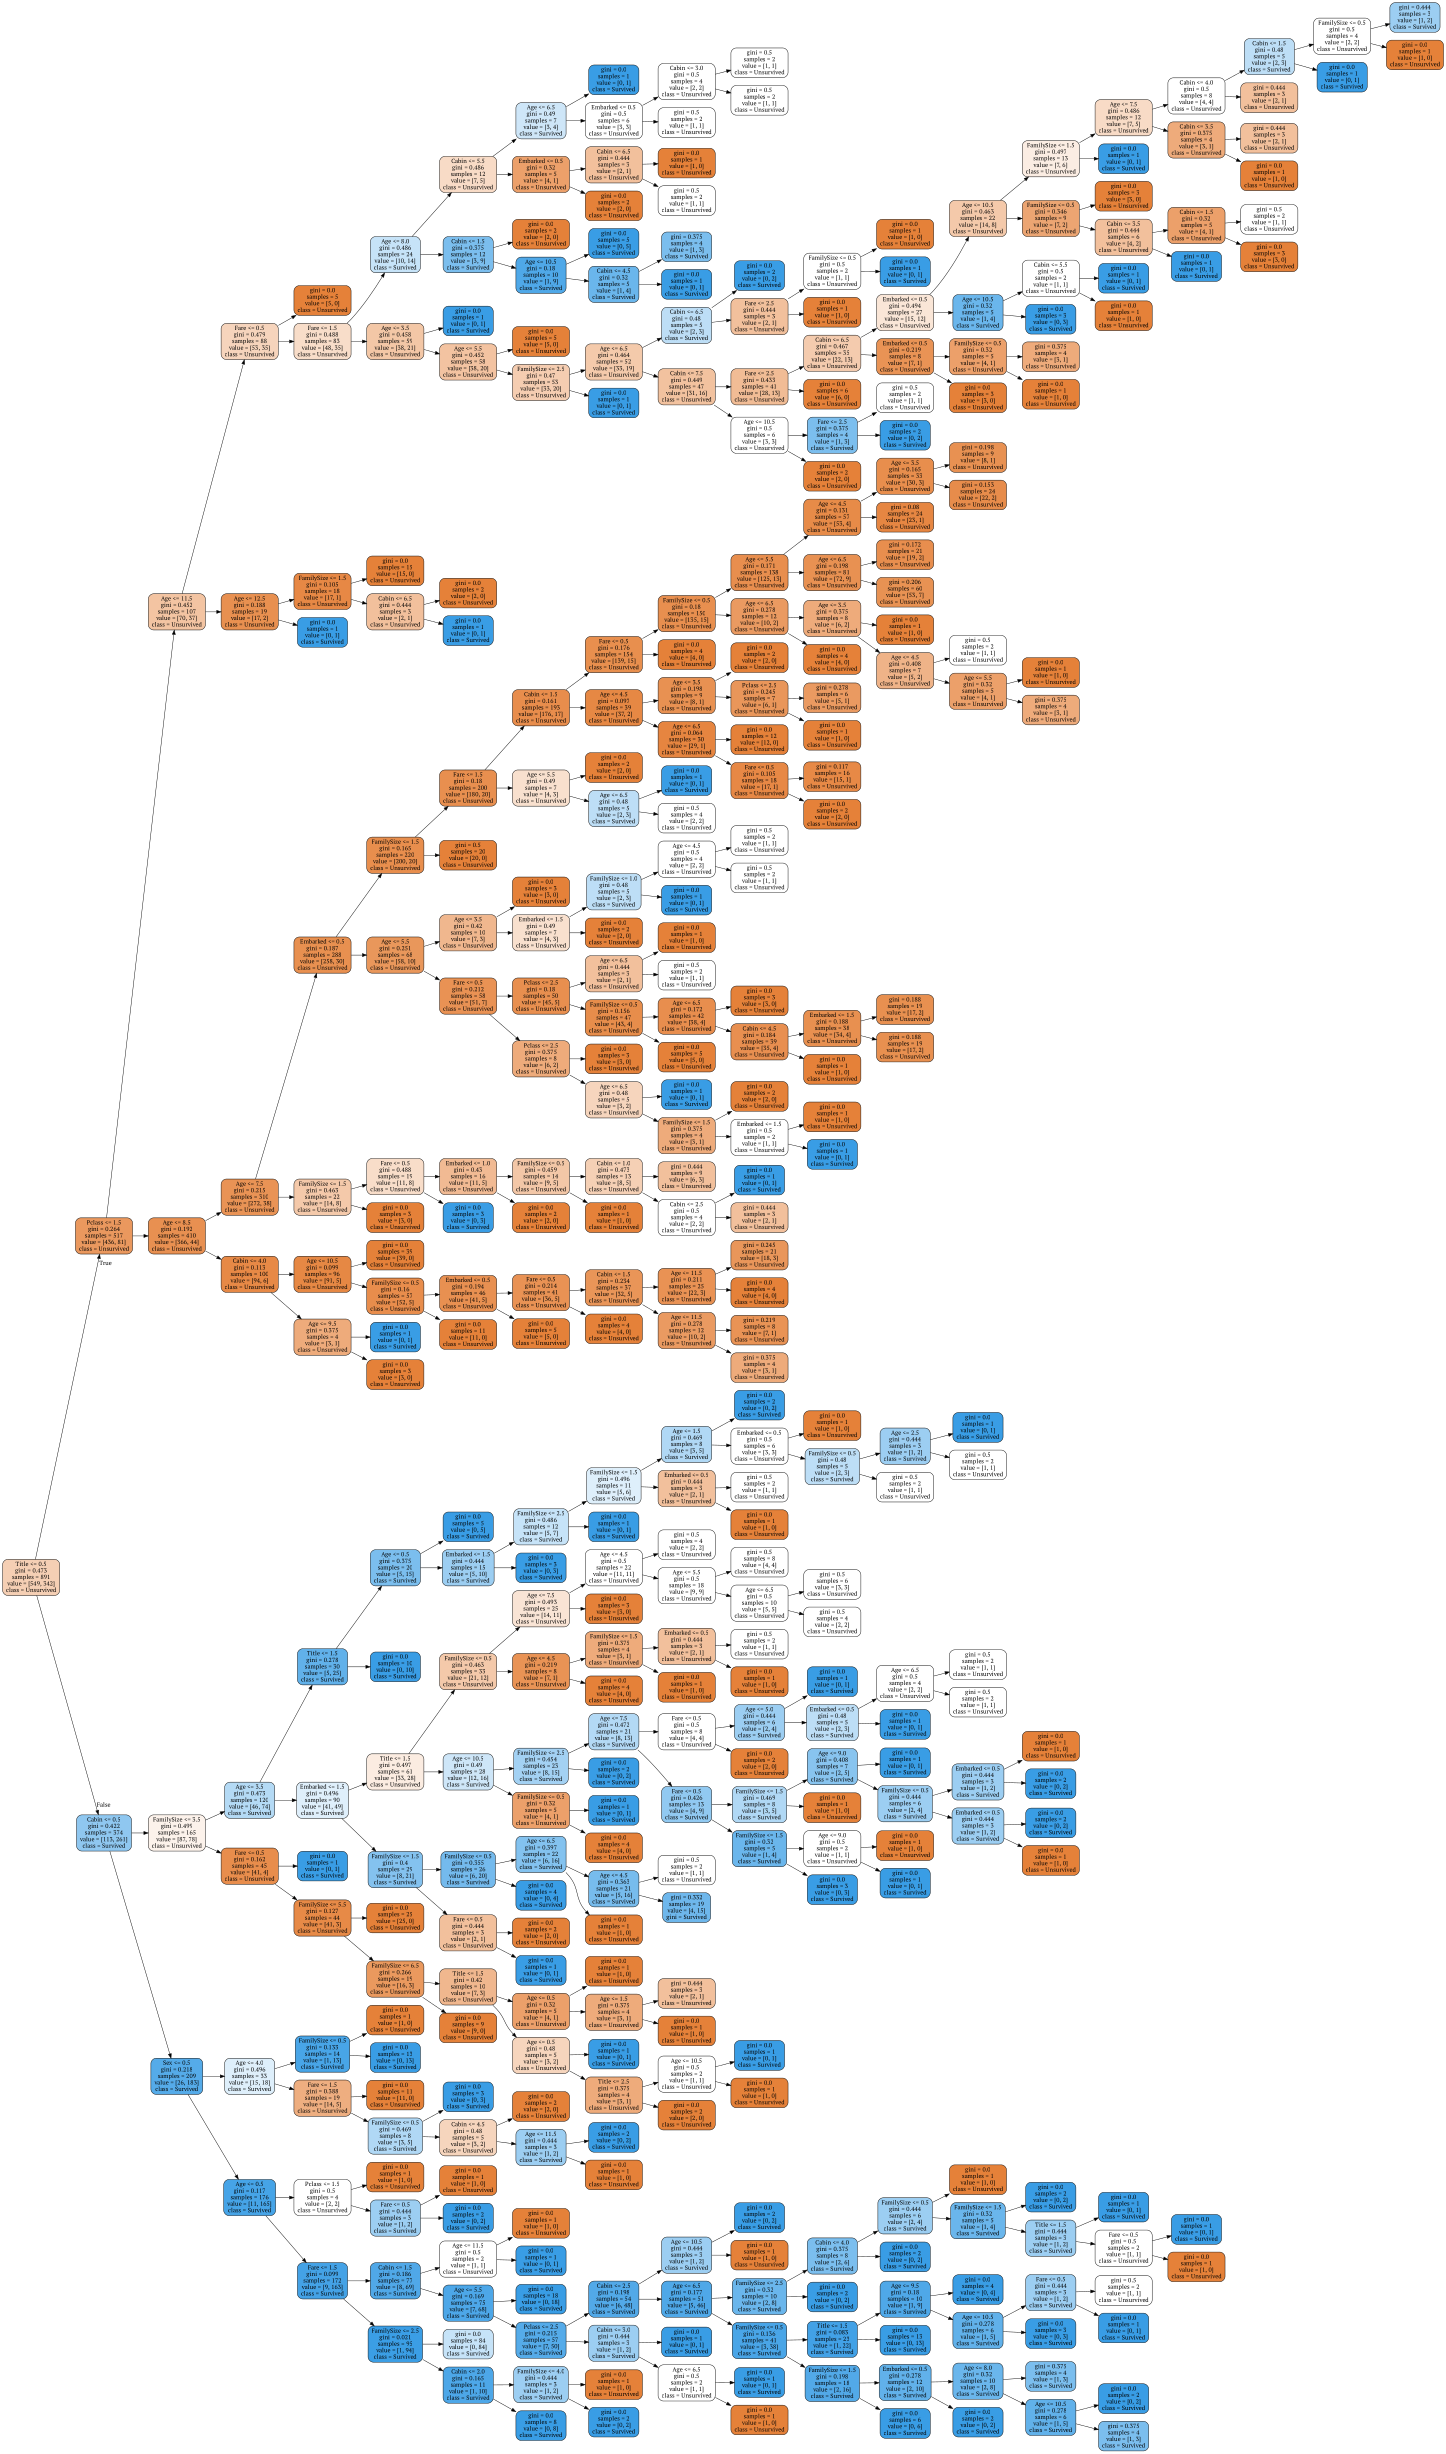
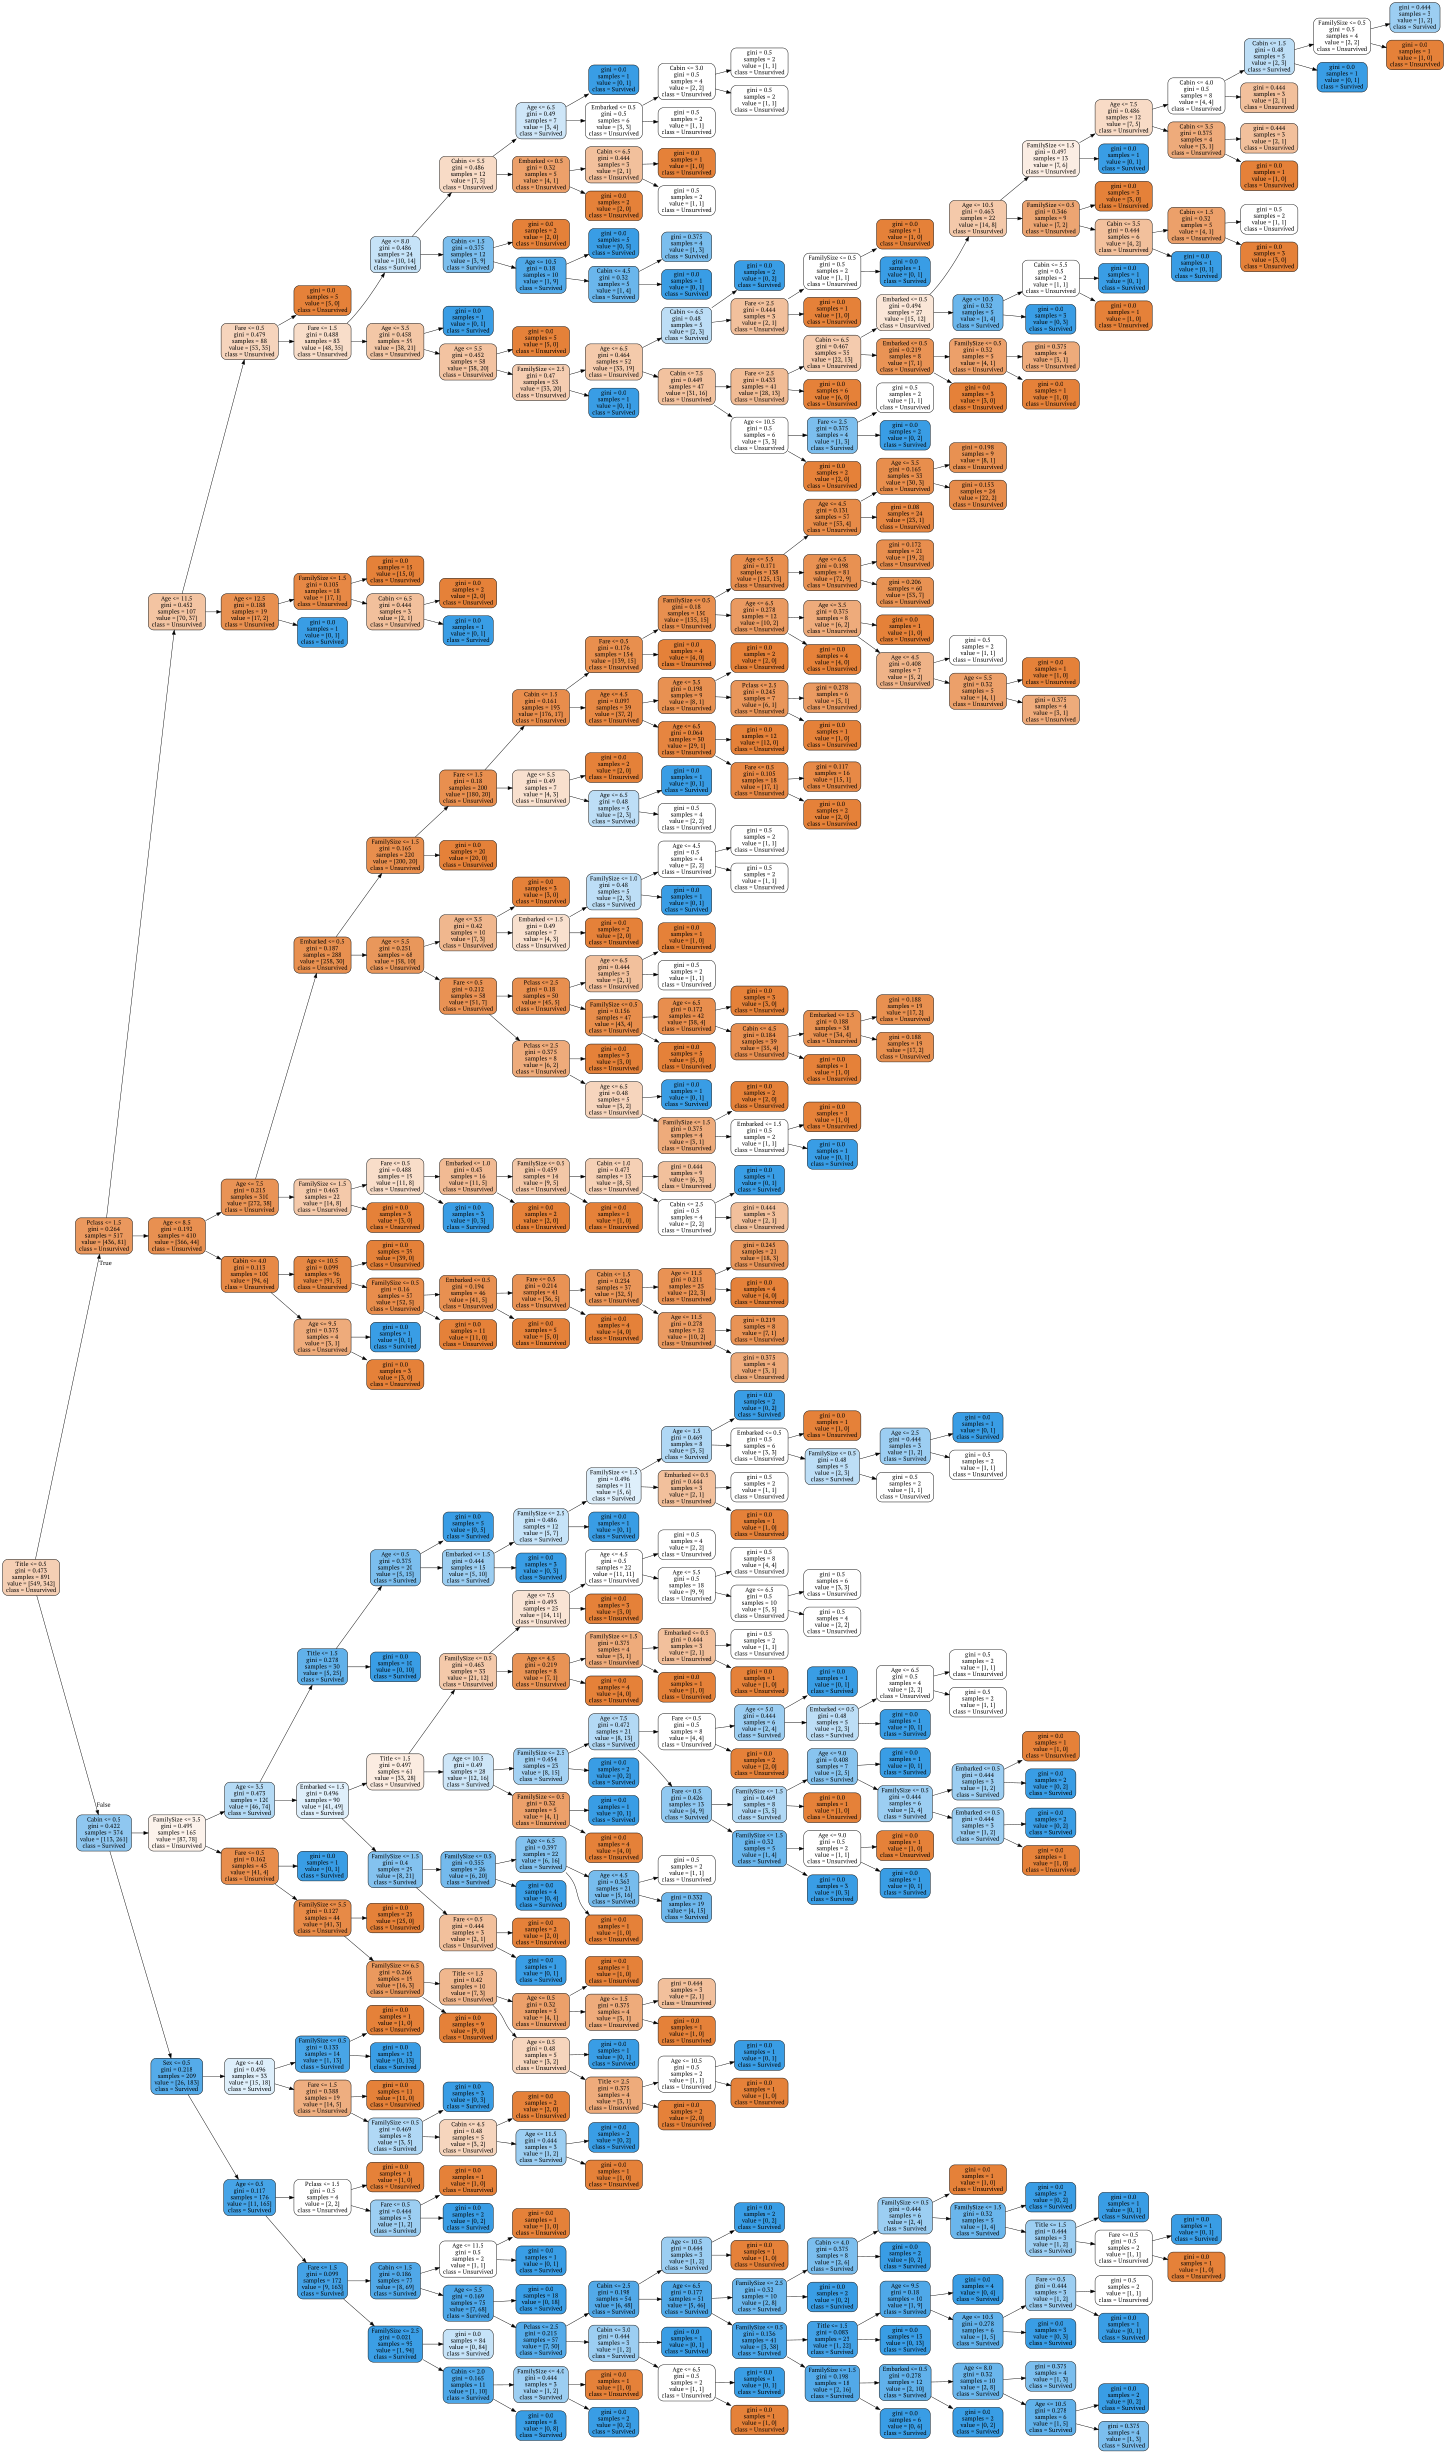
(468, 855) -> (468, 855)
(687, 1908) -> (687, 1908)
